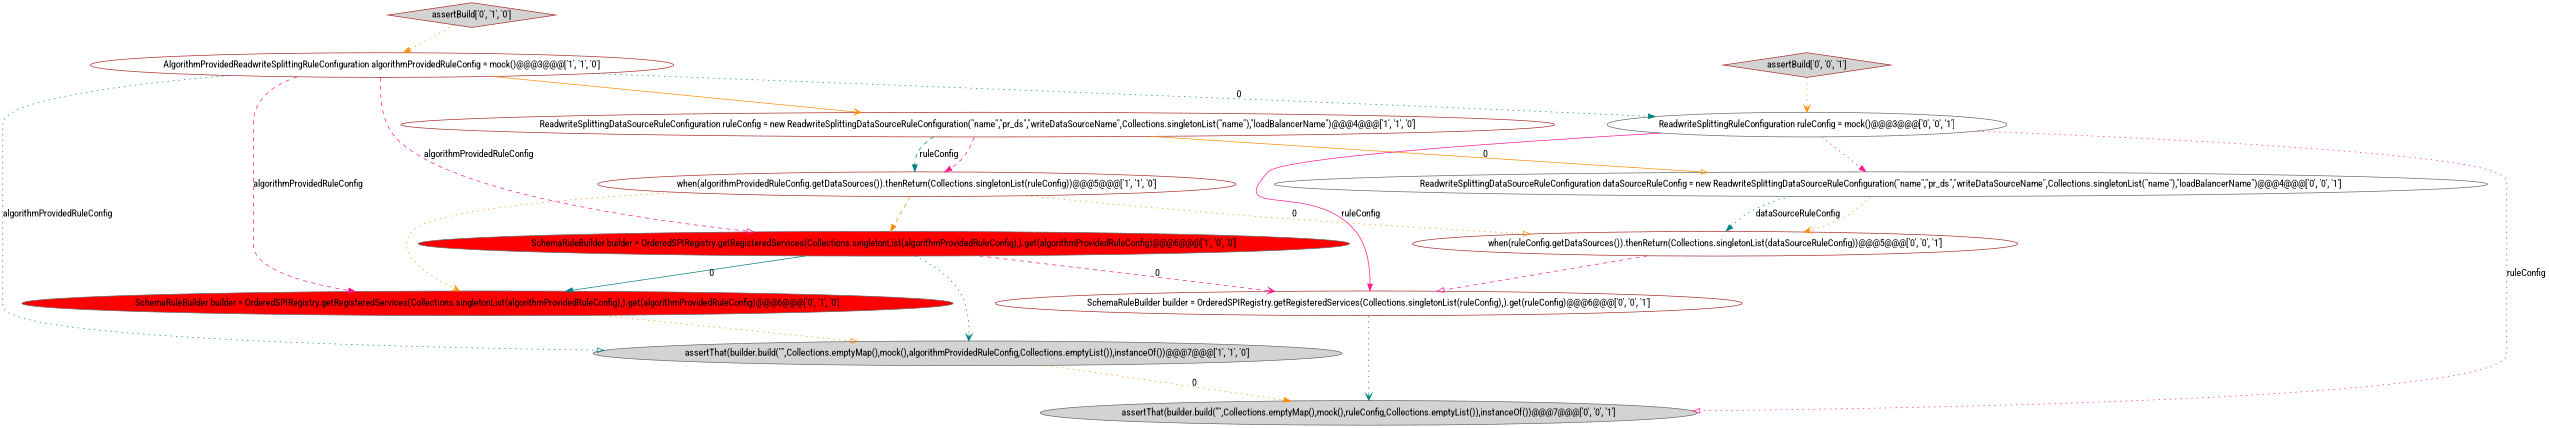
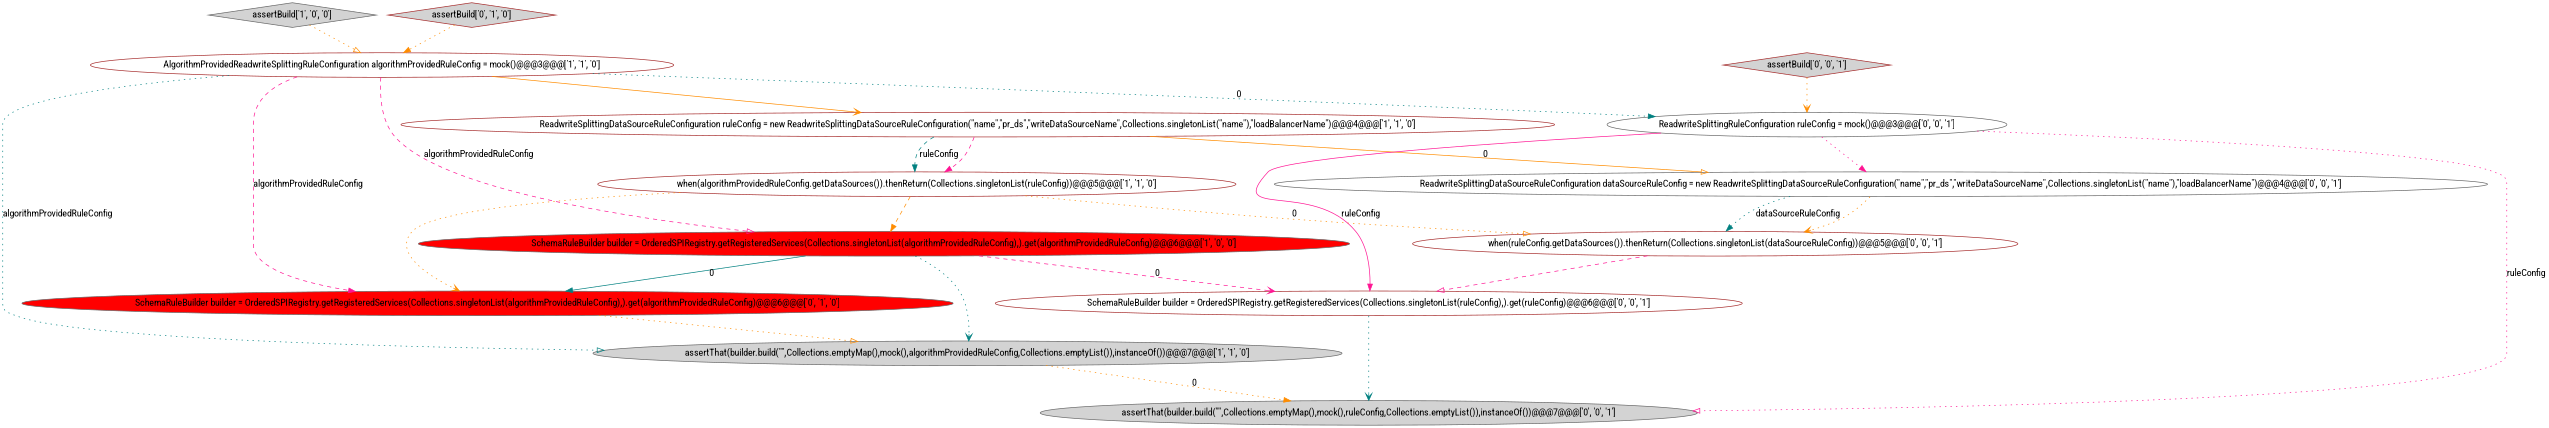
none -> (292, 15)
